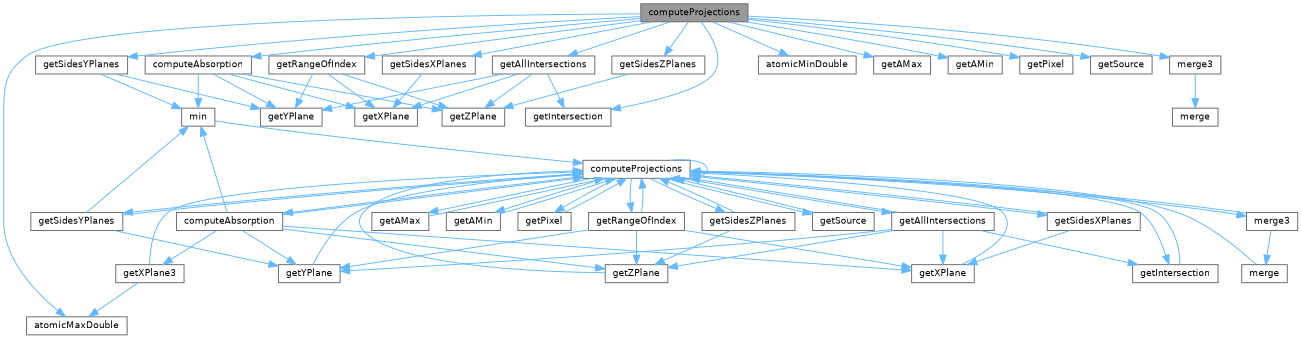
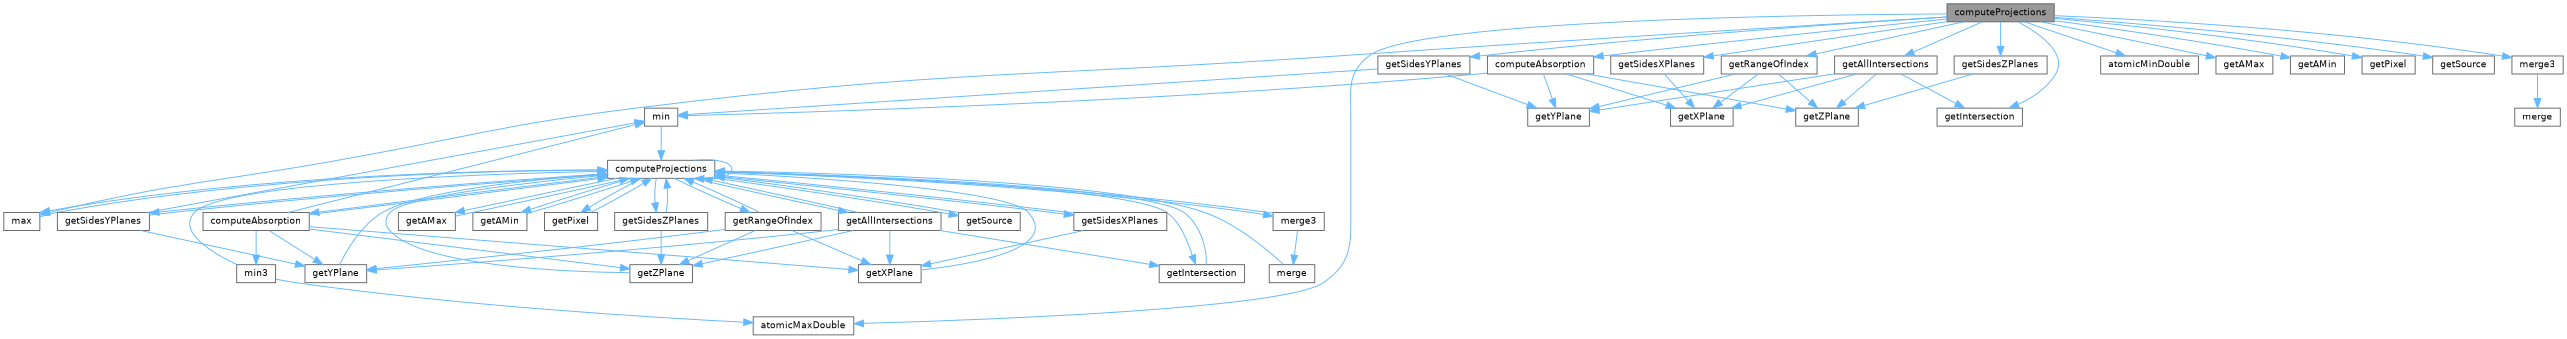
none -> (22, 222)
(150, 274) -> (256, 274)
